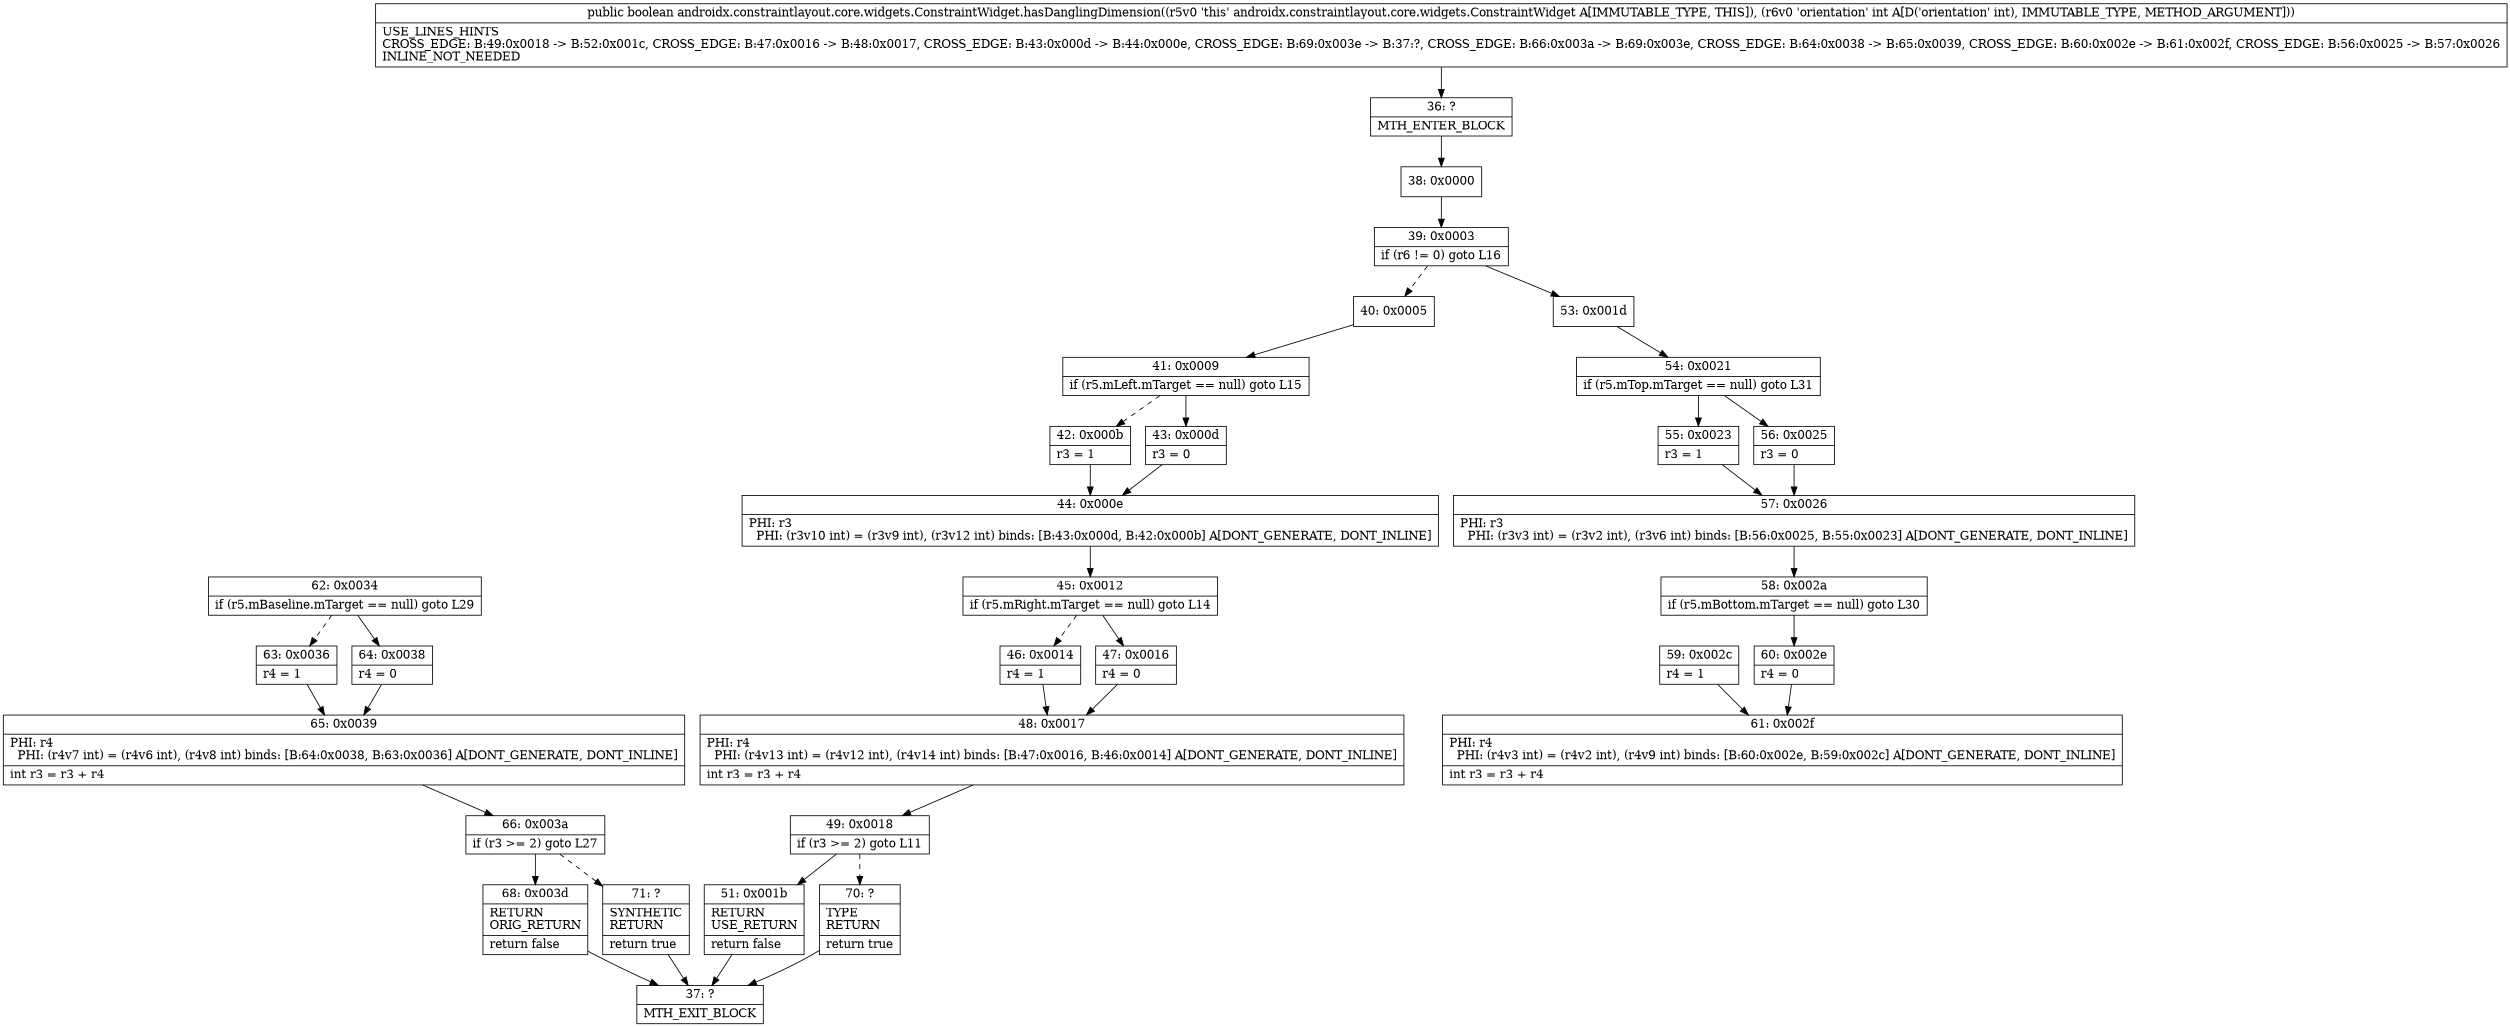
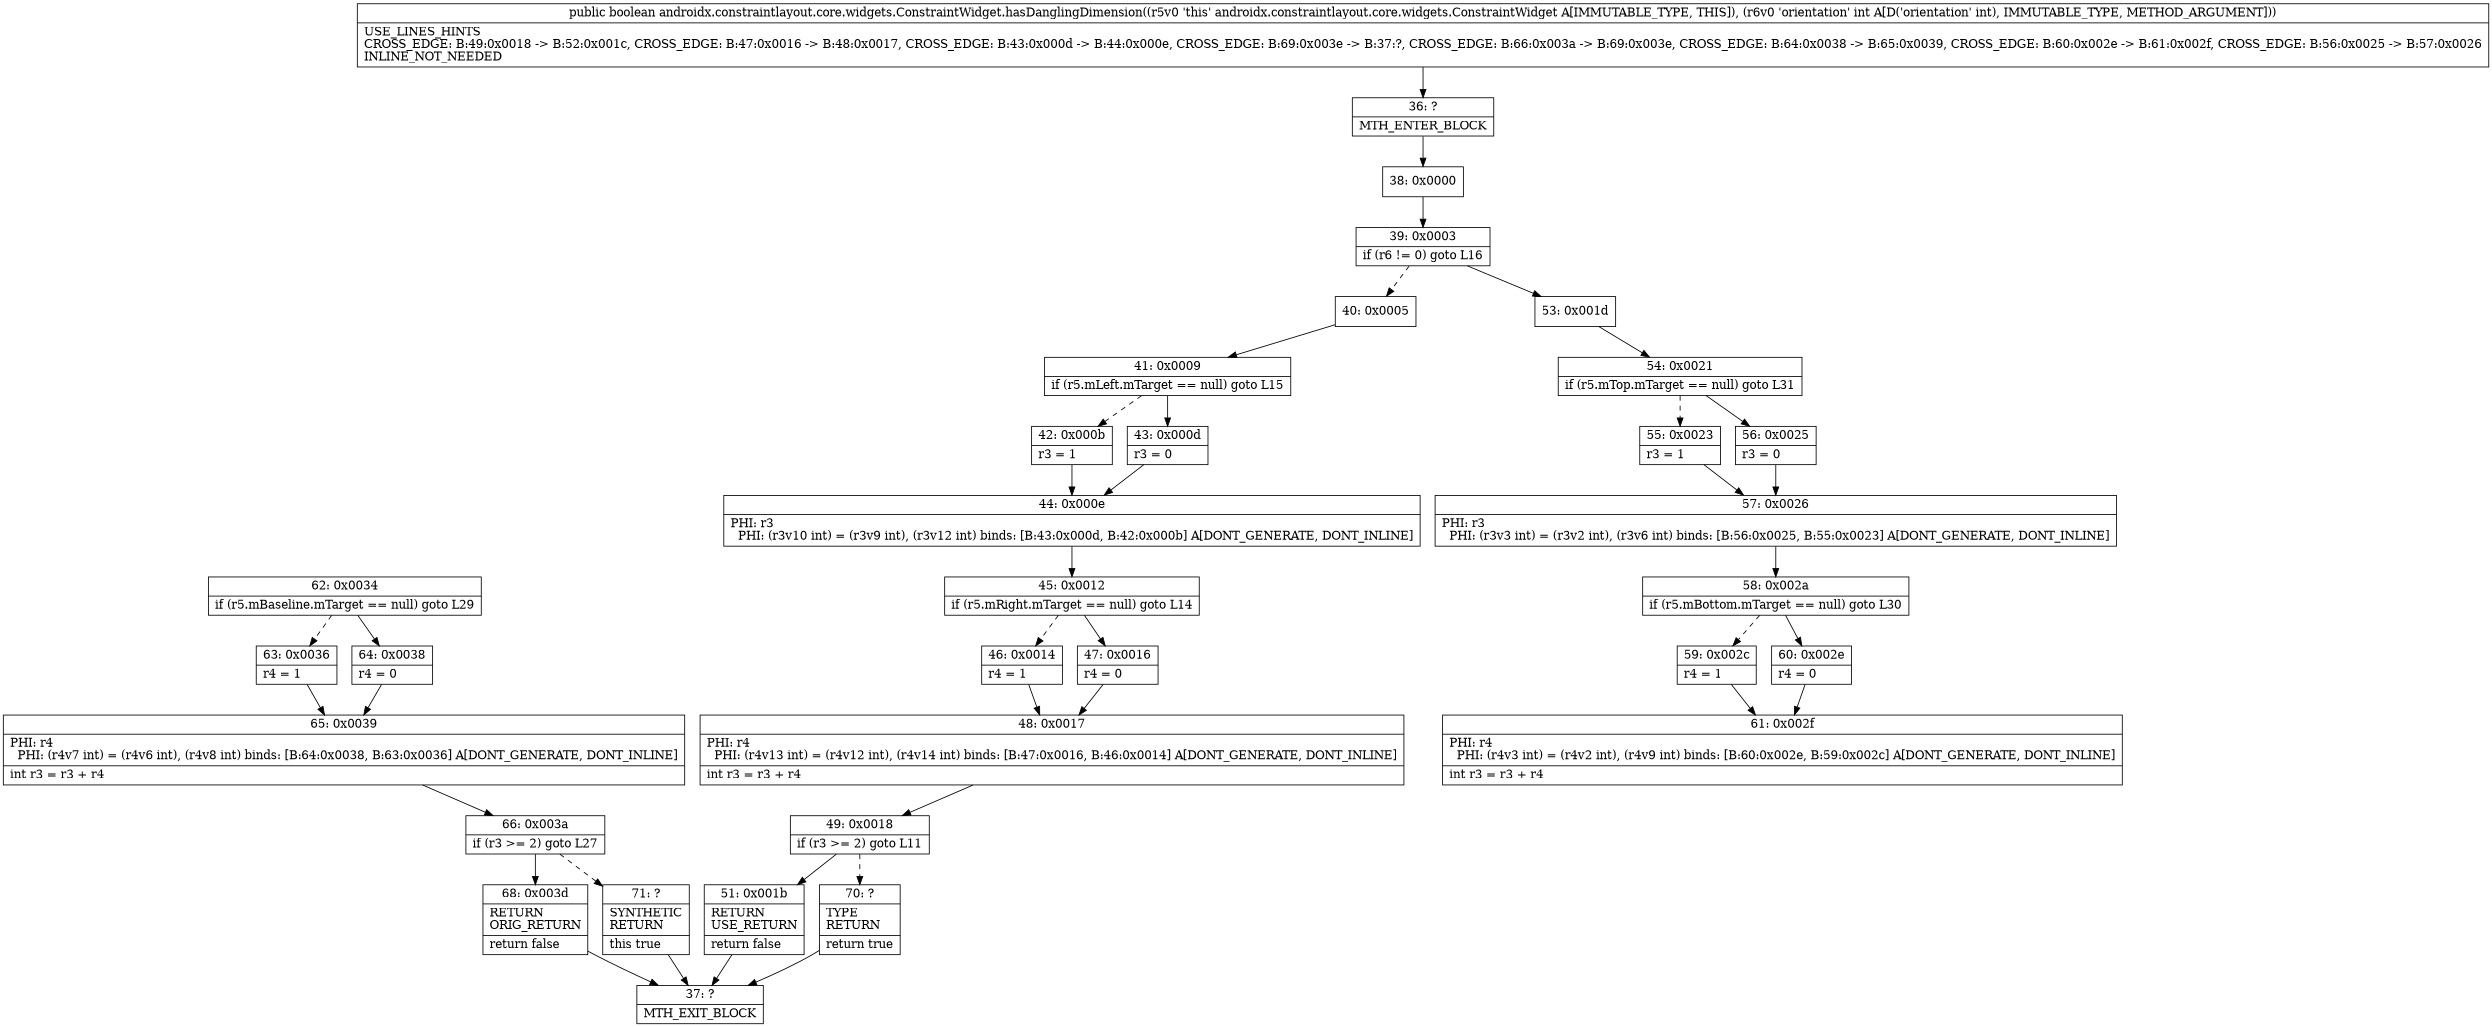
(1698, 407) -> (1680, 407)
none -> (1749, 627)
(643, 945) -> (635, 945)
